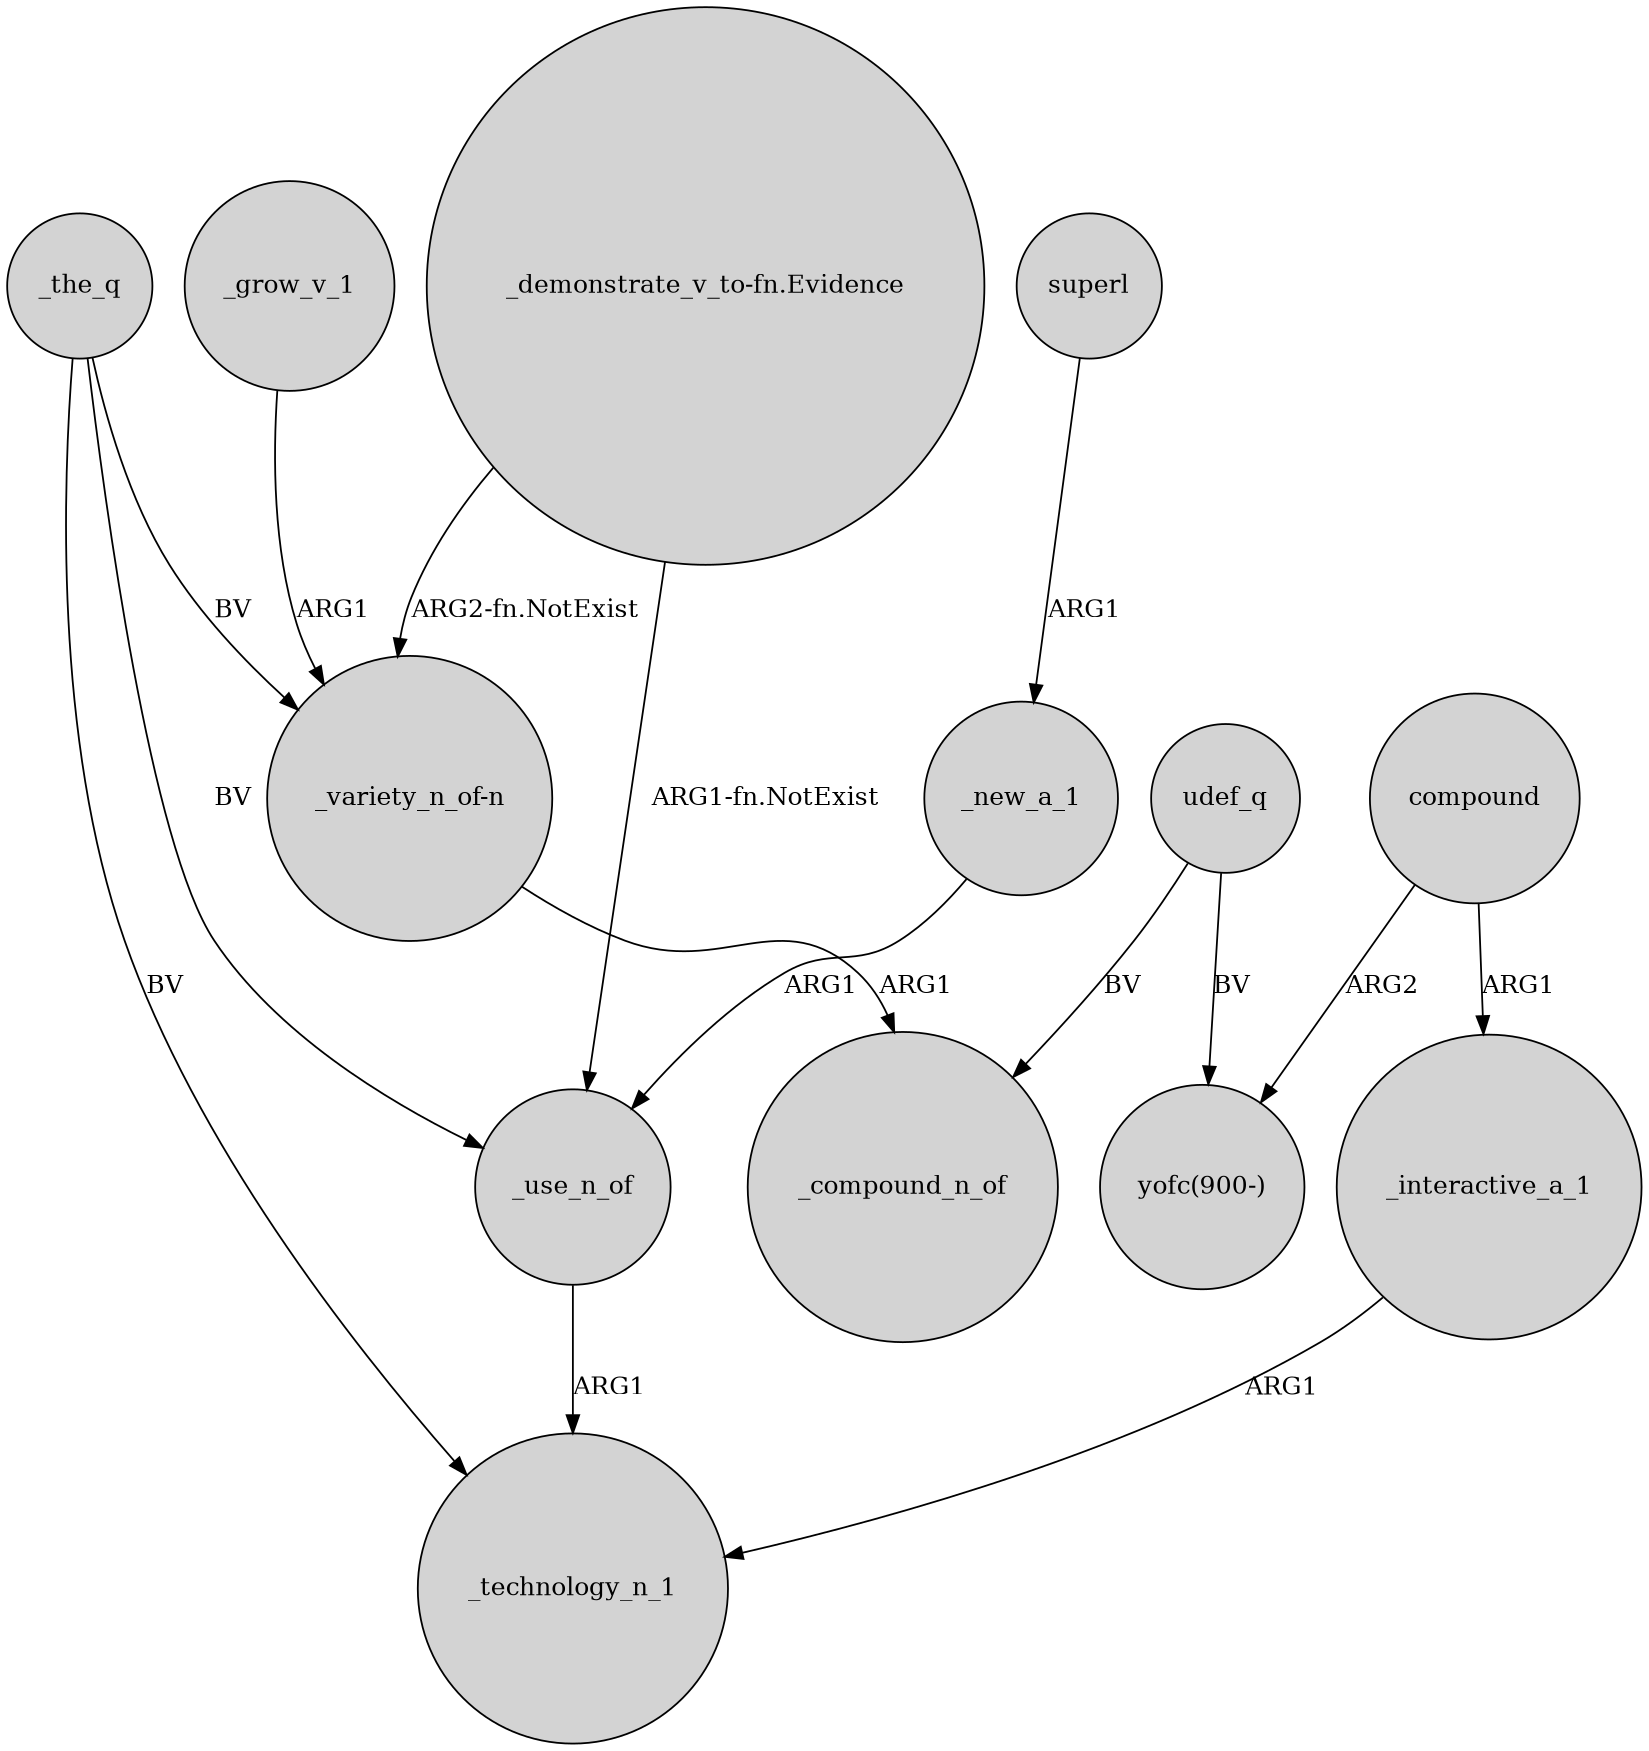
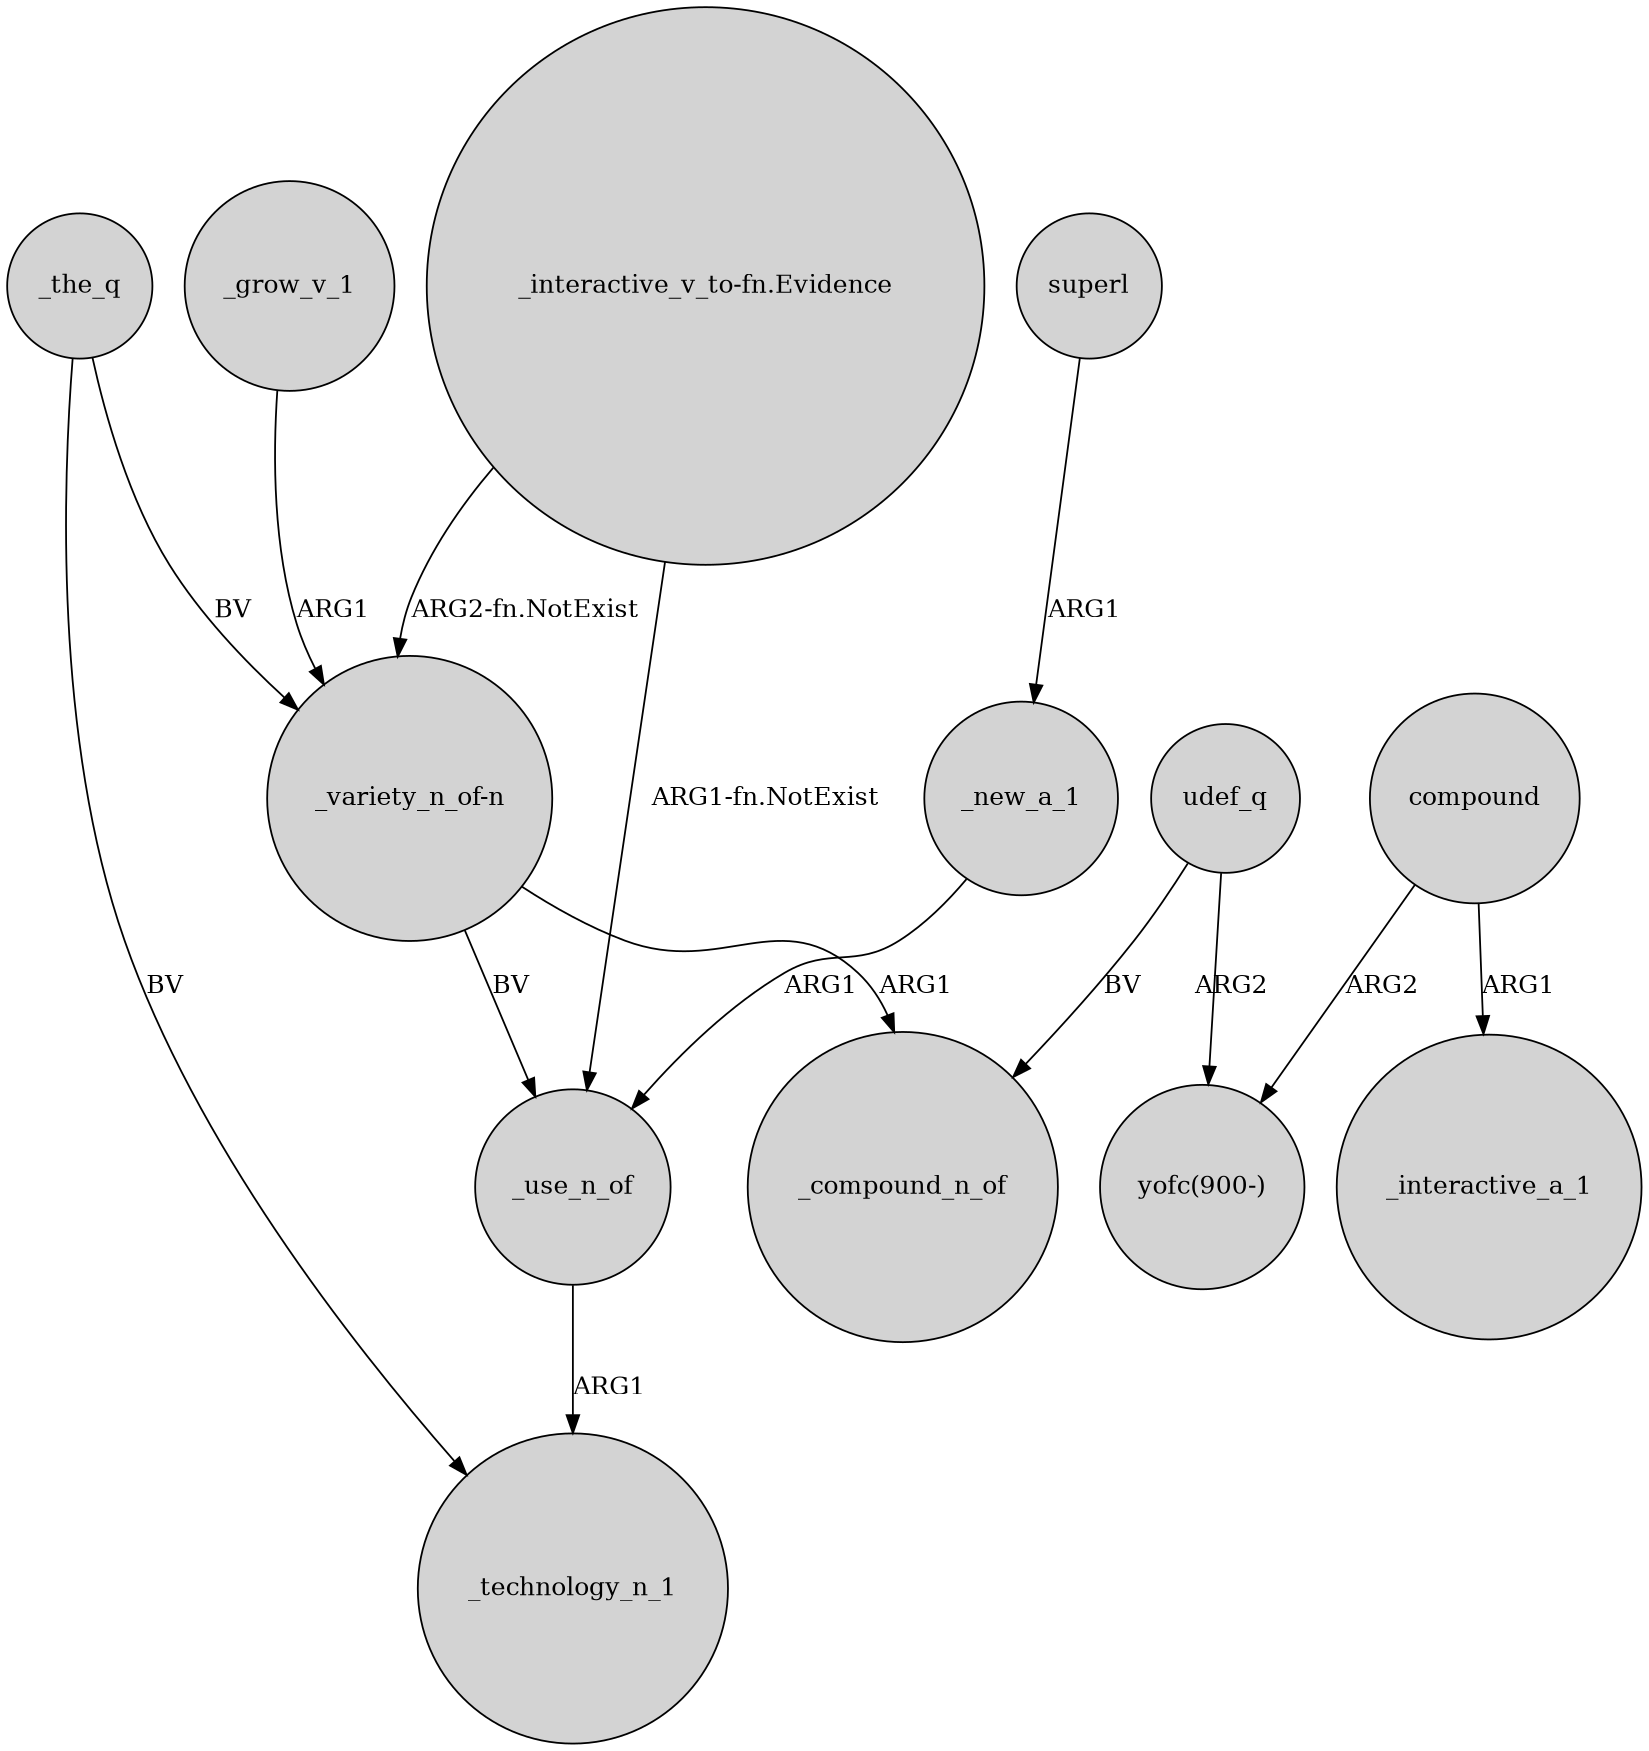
(706, 286) -> (706, 286)
(166, 813) -> (496, 1005)
(1232, 986) -> (1232, 986)
(1075, 1455) -> none
